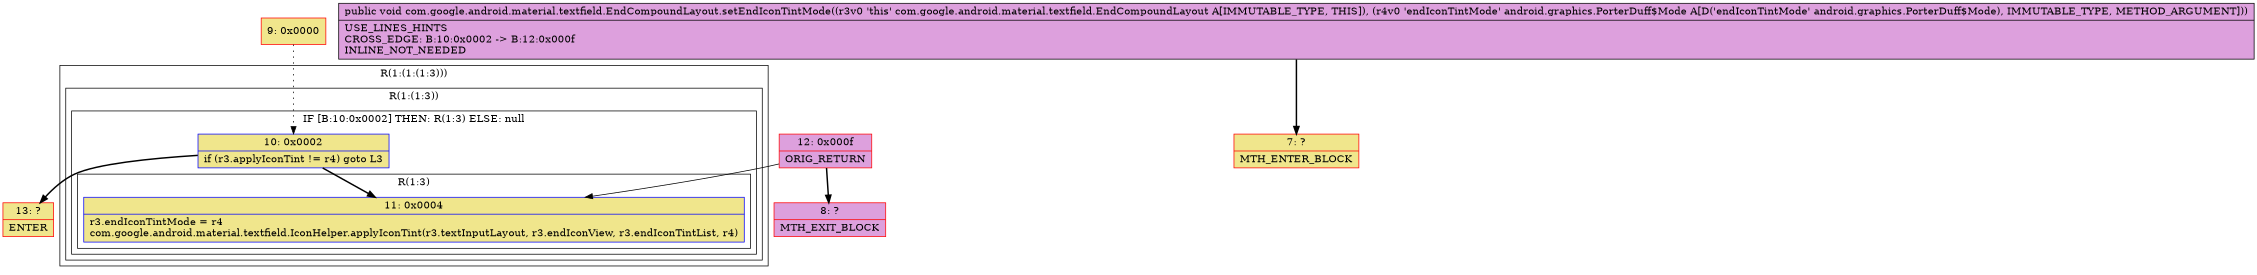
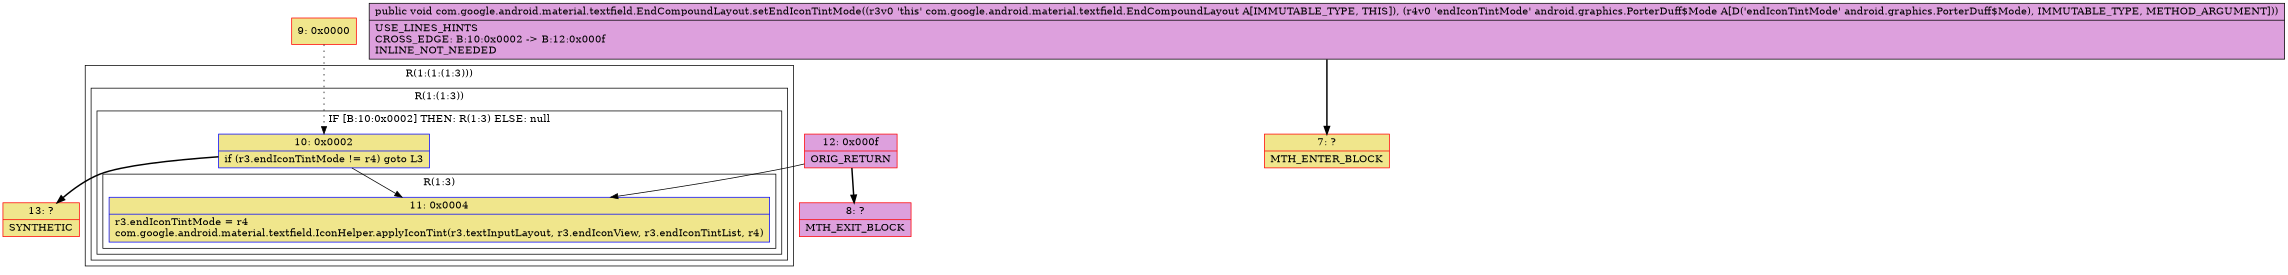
(294, 159) -> (324, 159)
(346, 181) -> (374, 181)
(28, 228) -> (41, 228)
